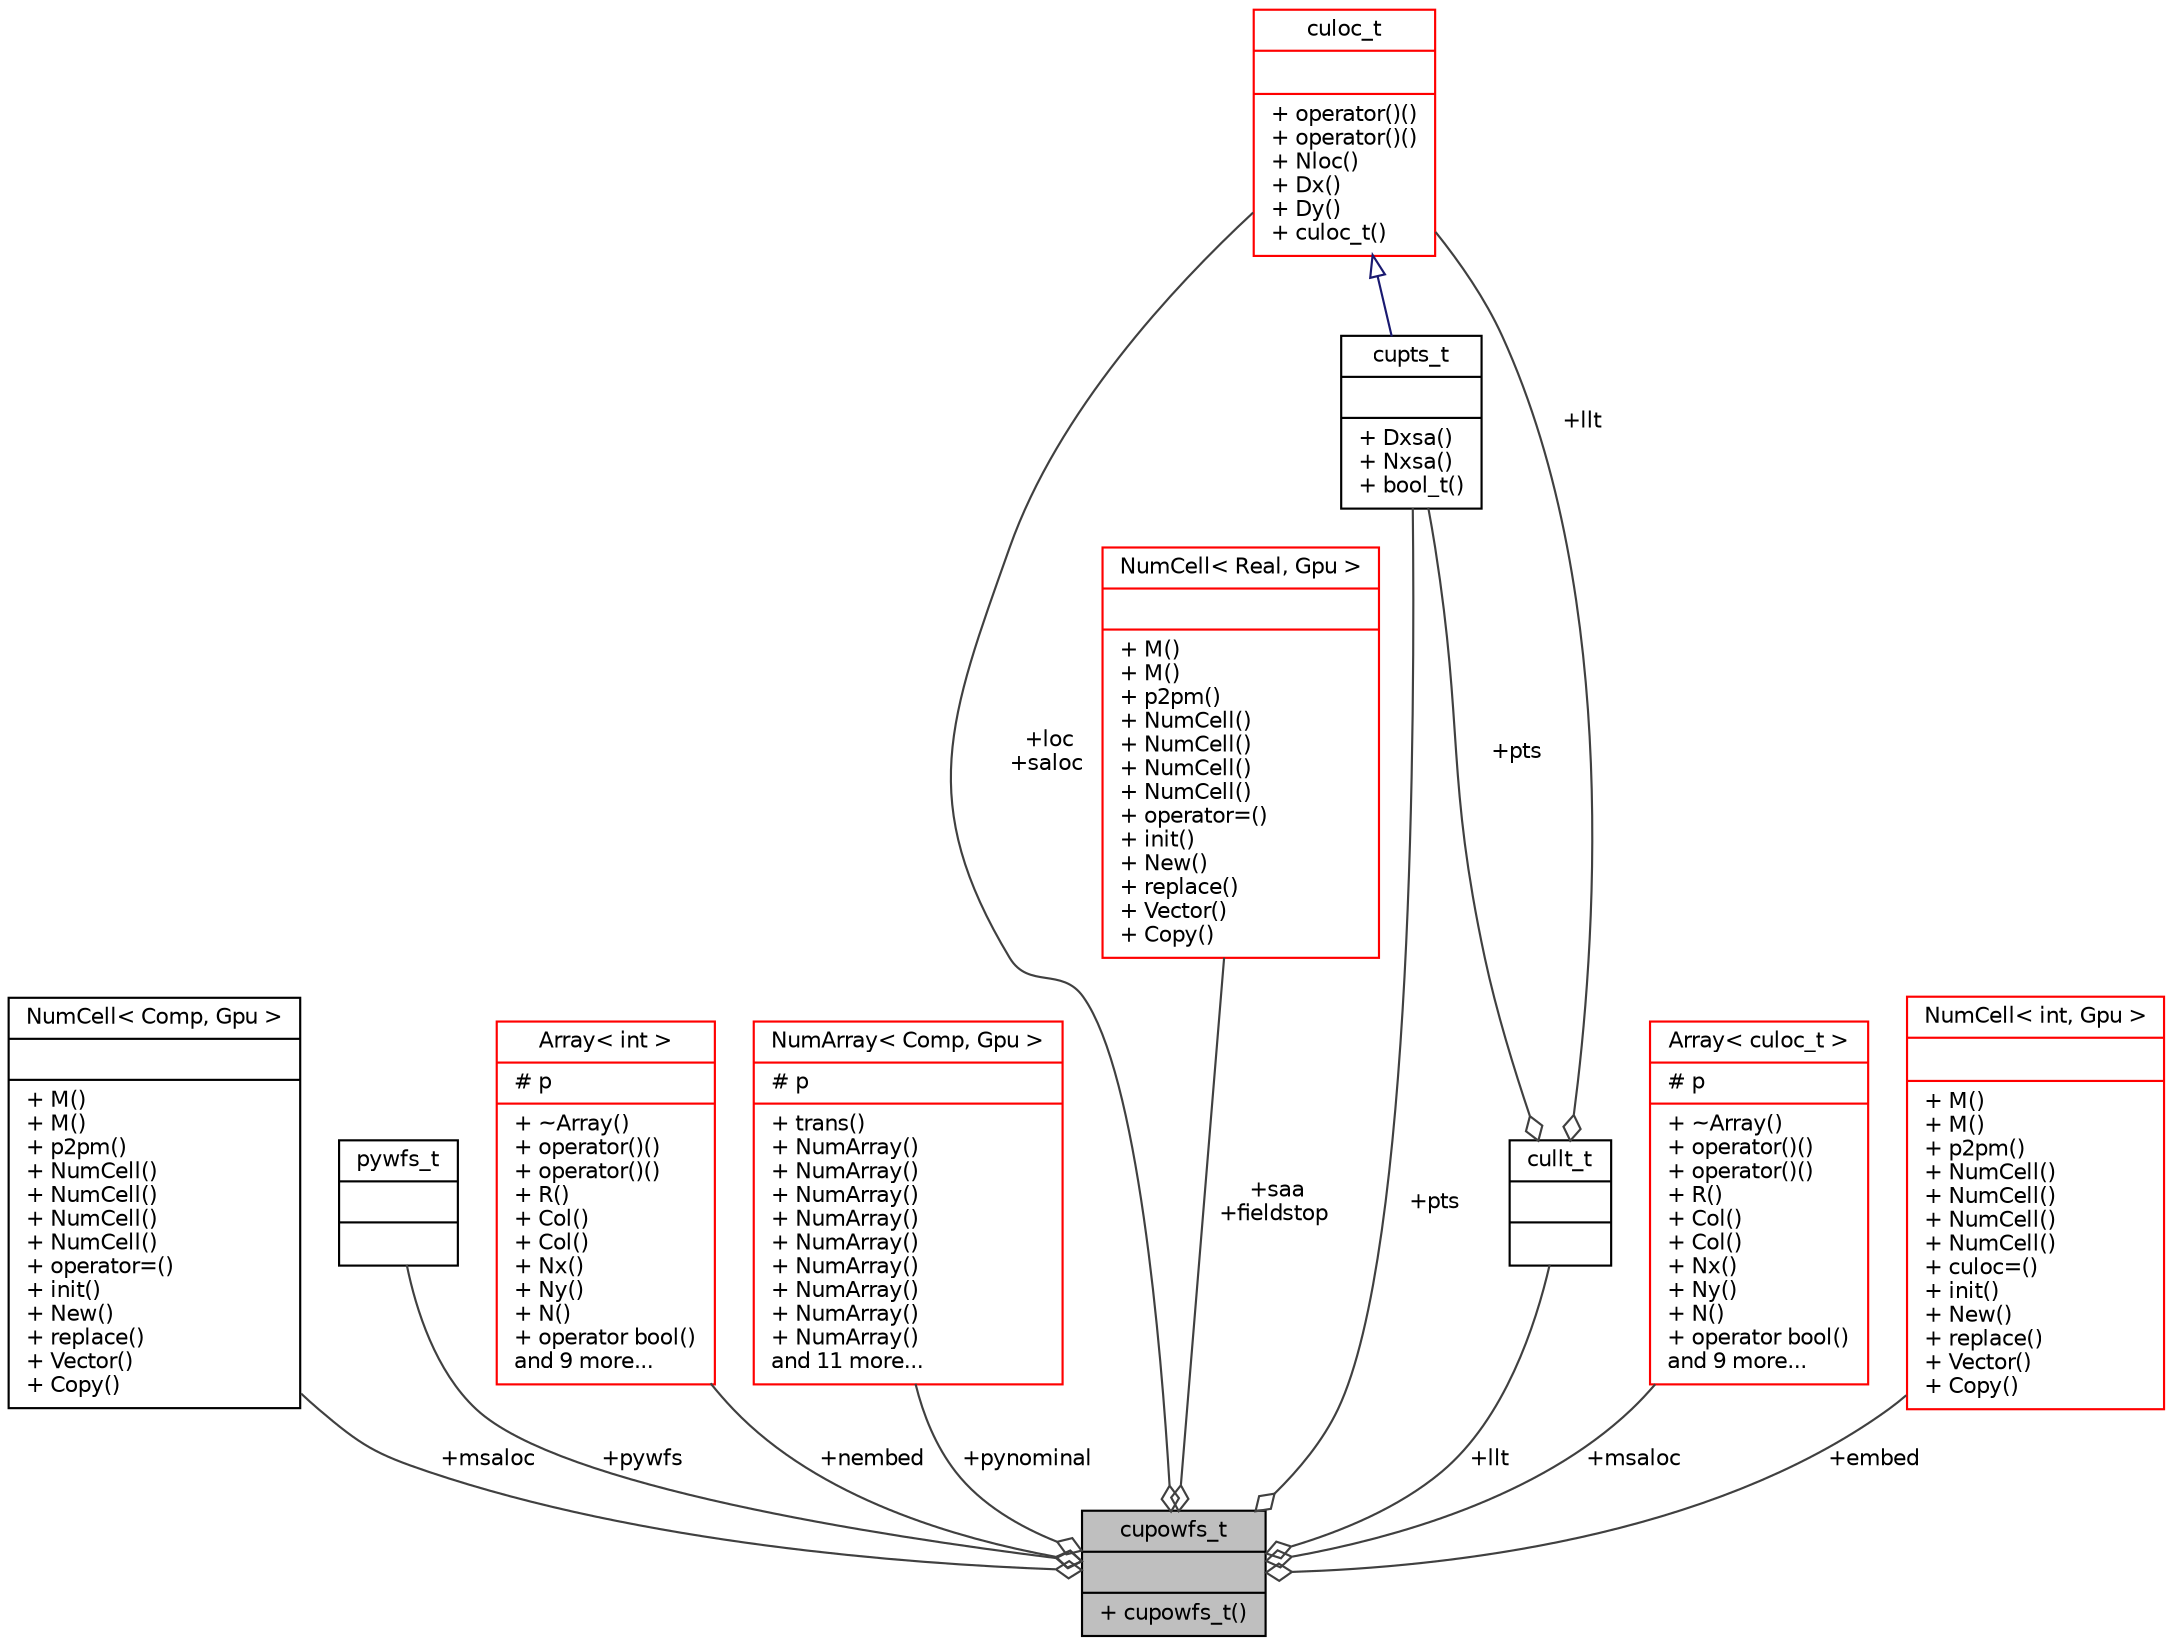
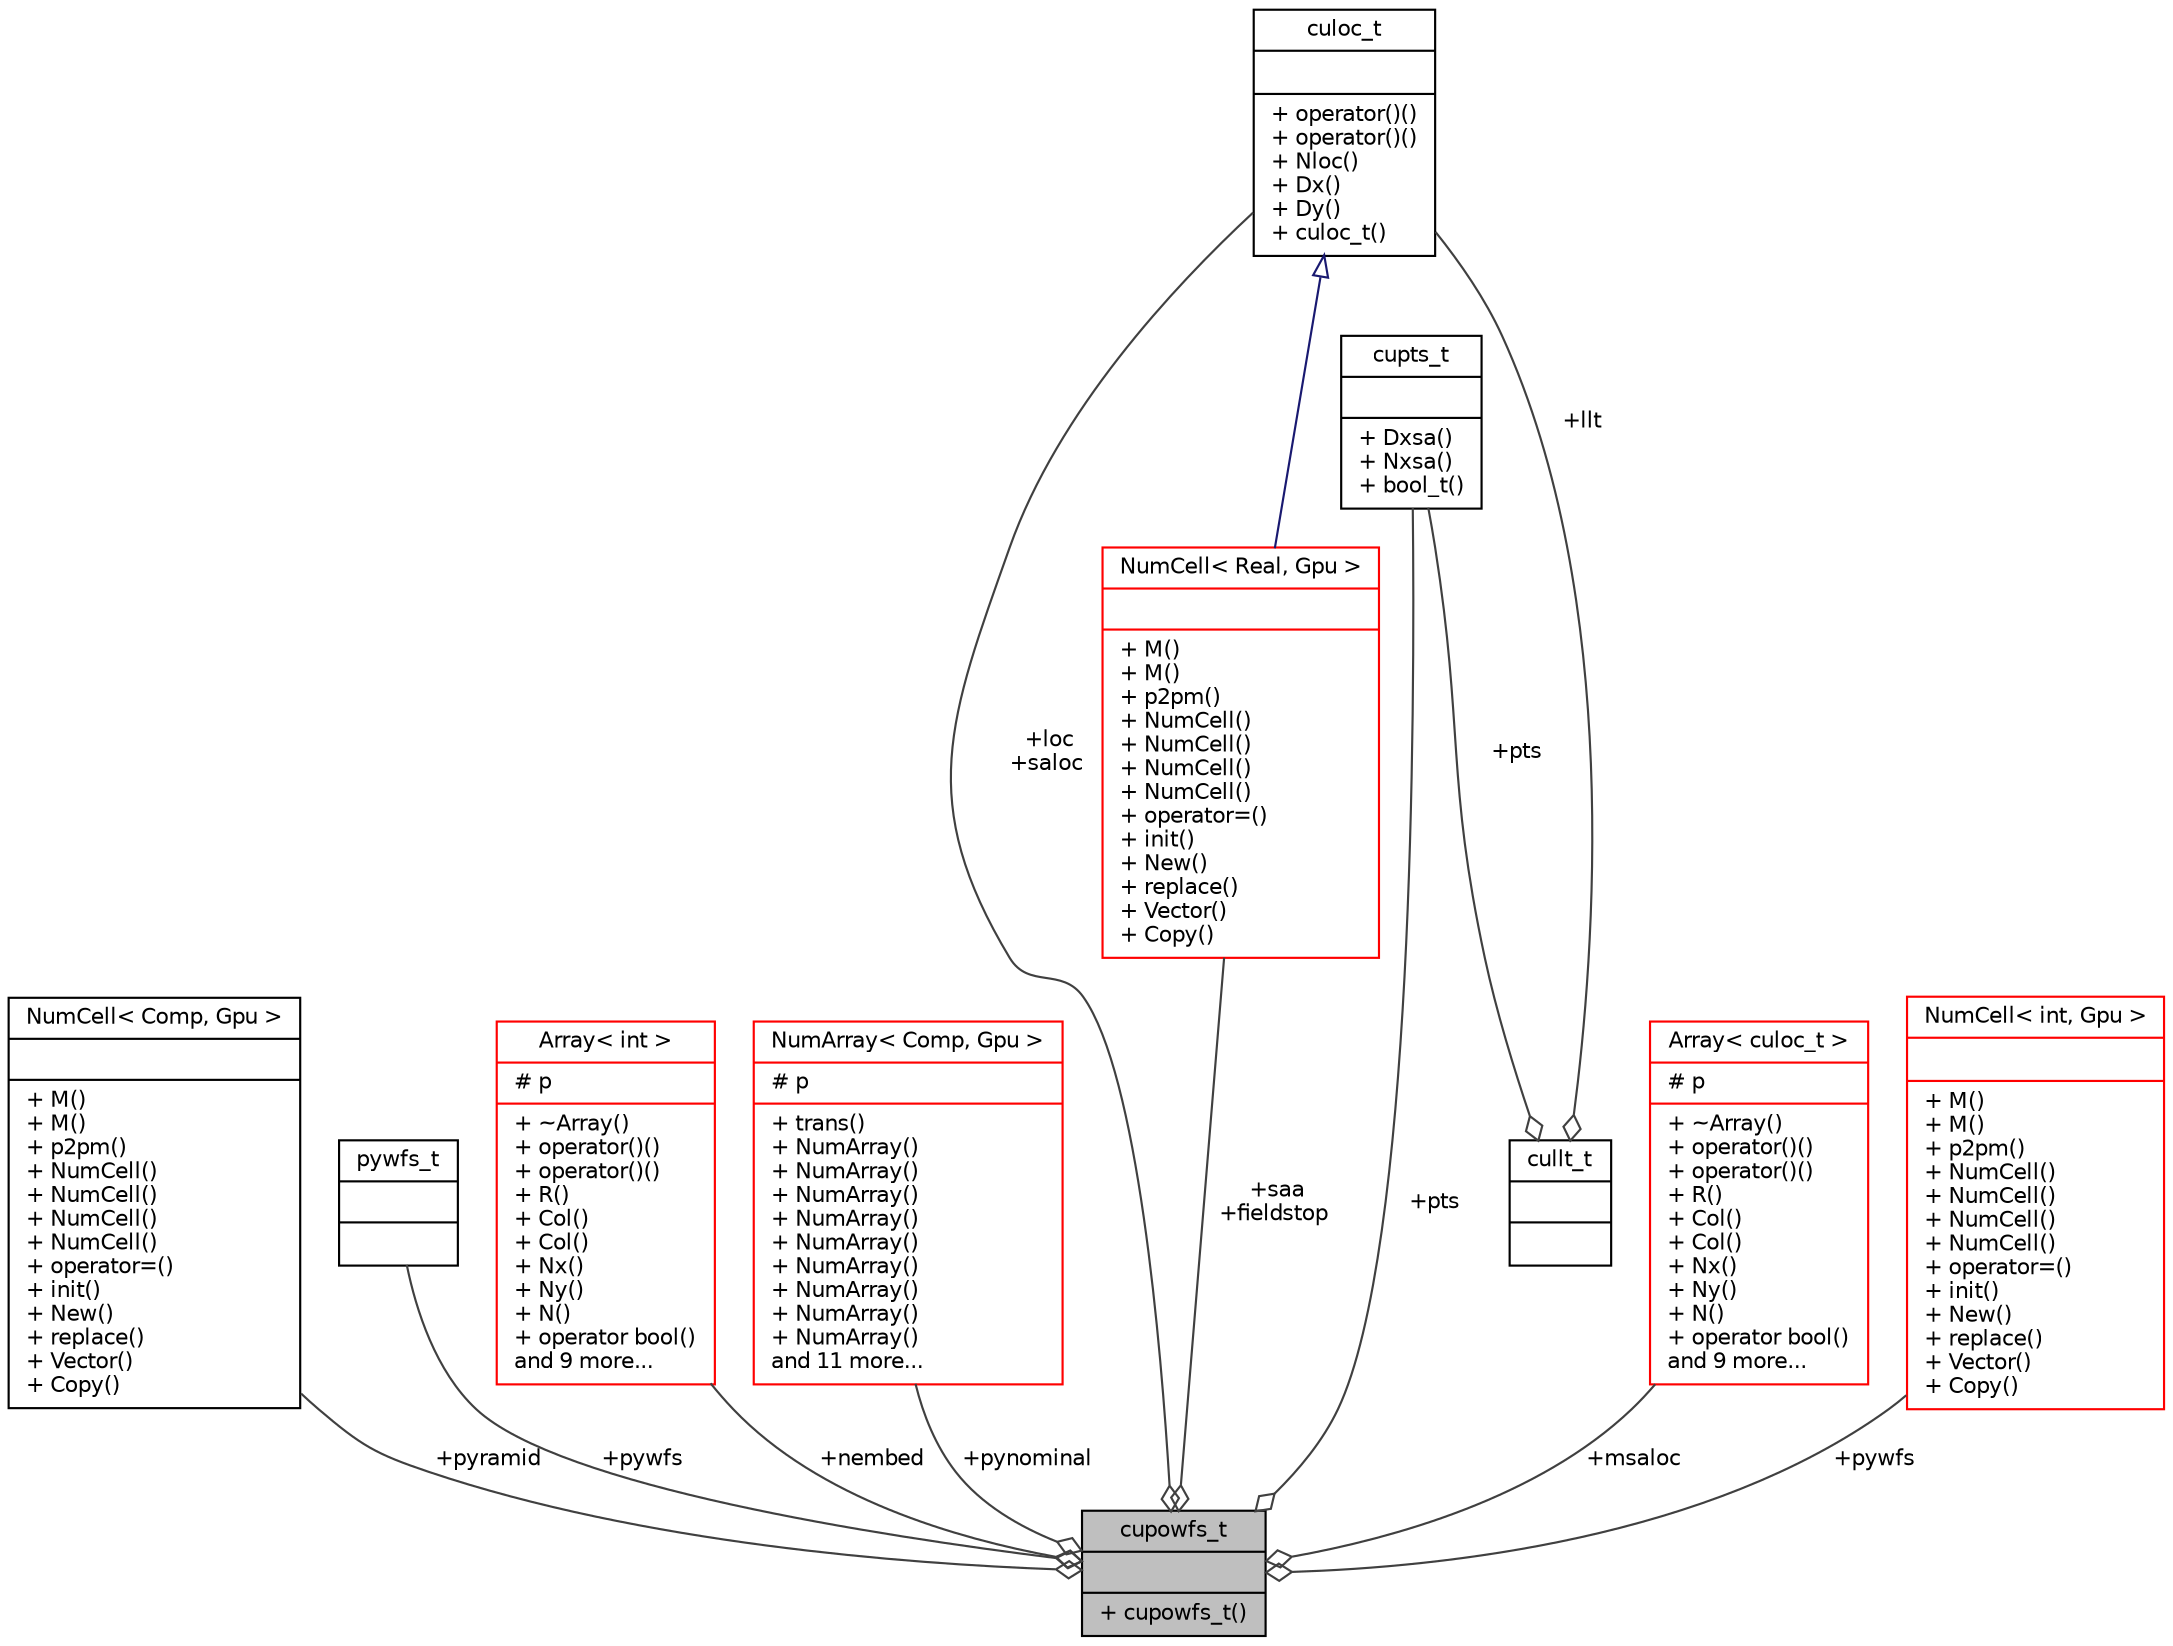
(1344, 133) -> (1344, 133)
(1385, 306) -> (1298, 413)
(1982, 1268) -> (1999, 1268)
(1466, 1447) -> none
(485, 1460) -> (485, 1460)
(1871, 1460) -> (1871, 1460)
